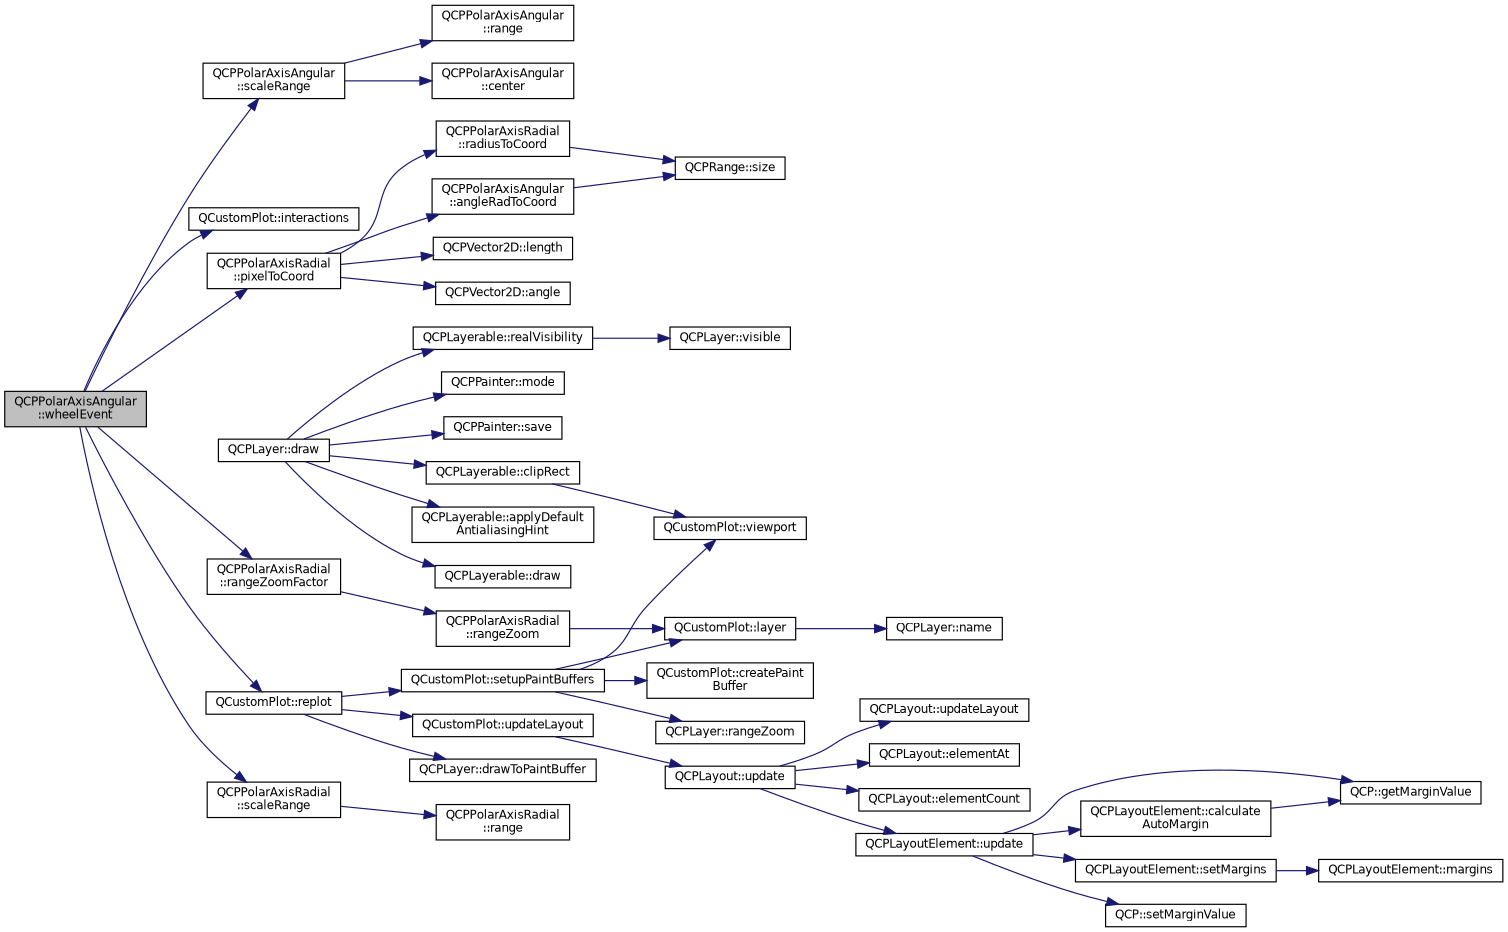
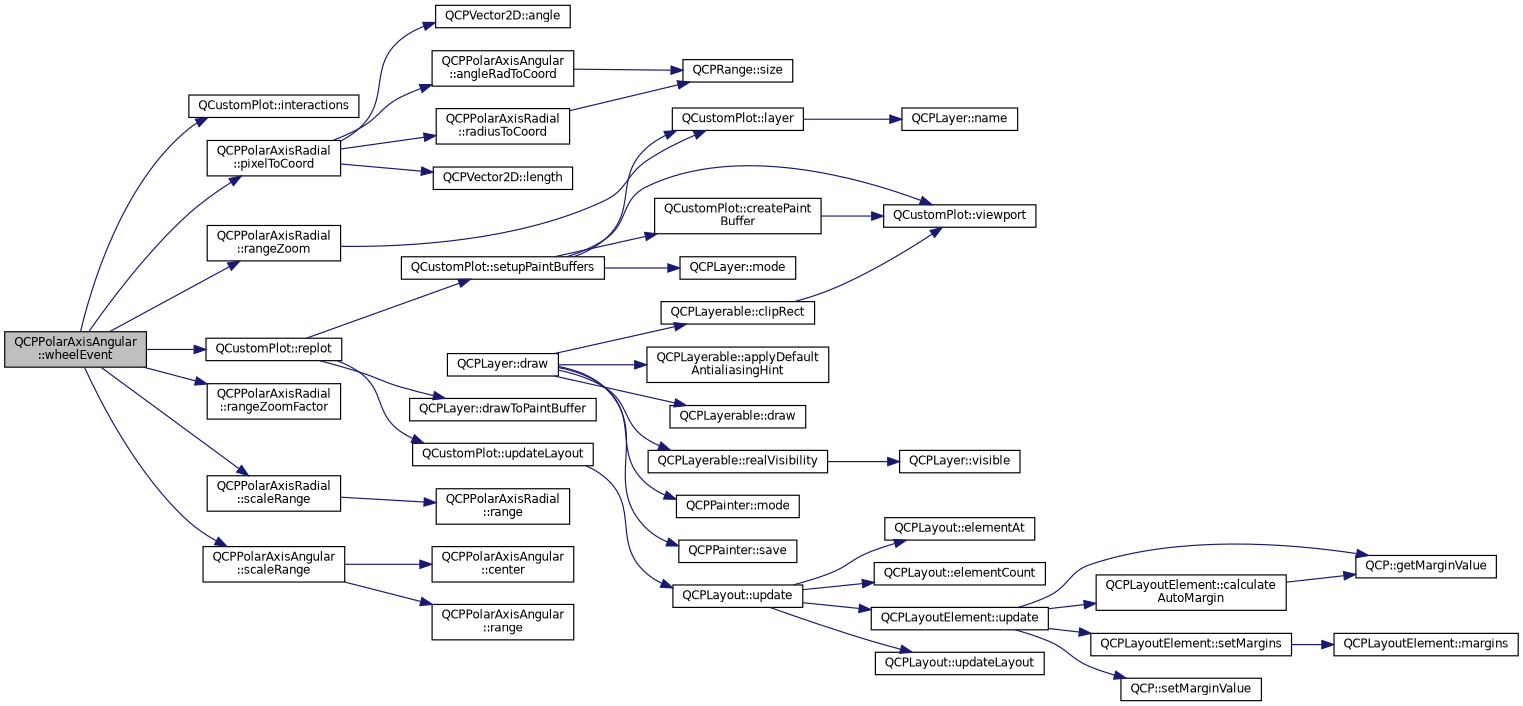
none -> (846, 216)
(382, 601) -> (169, 299)
(730, 733) -> (738, 268)
